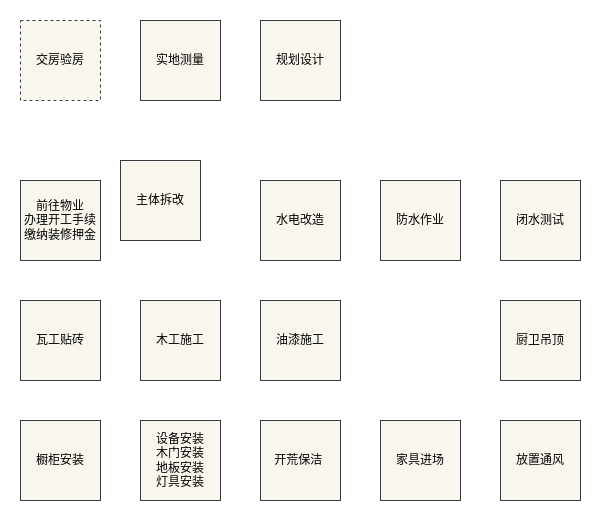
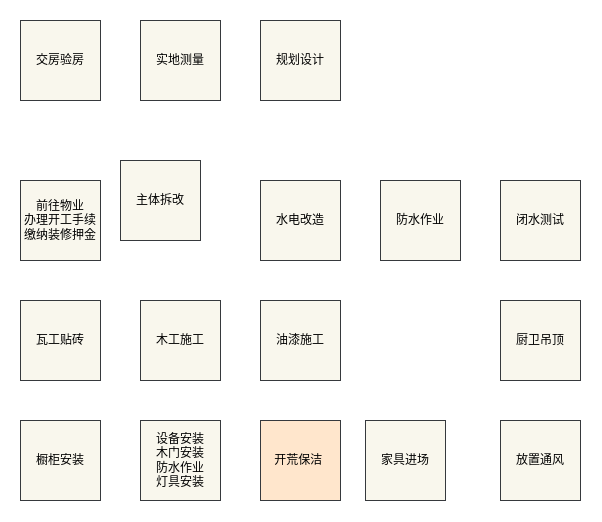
(61, 61) -> (61, 61)
(181, 461) -> (181, 461)
(301, 461) -> (301, 461)
(421, 461) -> (406, 461)
